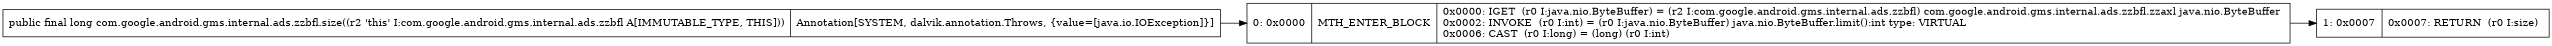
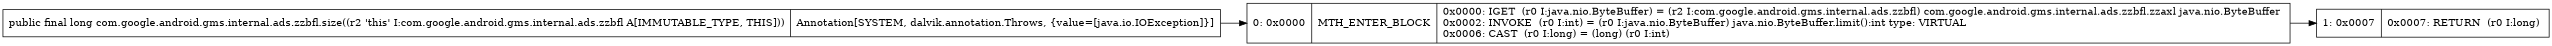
(2465, 23) -> (2465, 23)
